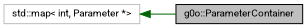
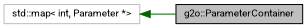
(239, 14) -> (239, 14)
